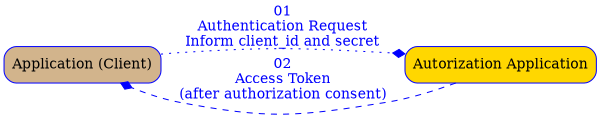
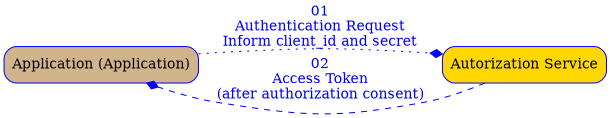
(83, 65) -> (101, 65)
(501, 65) -> (524, 65)
